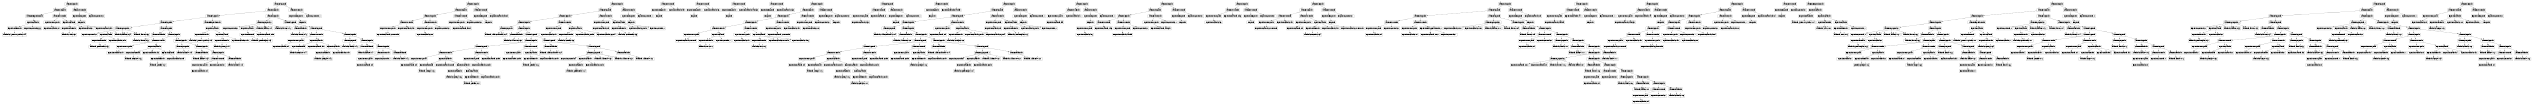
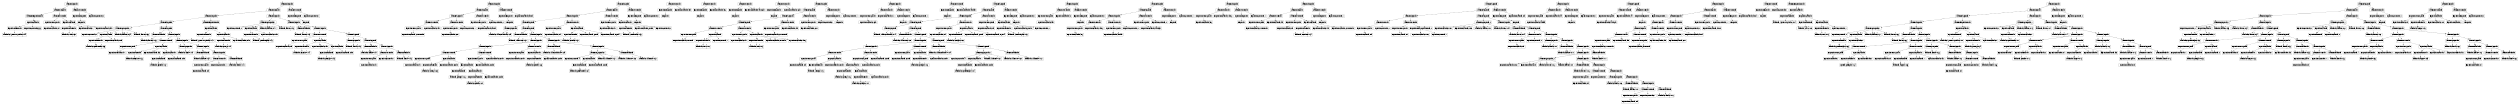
(2339, 41) -> none
